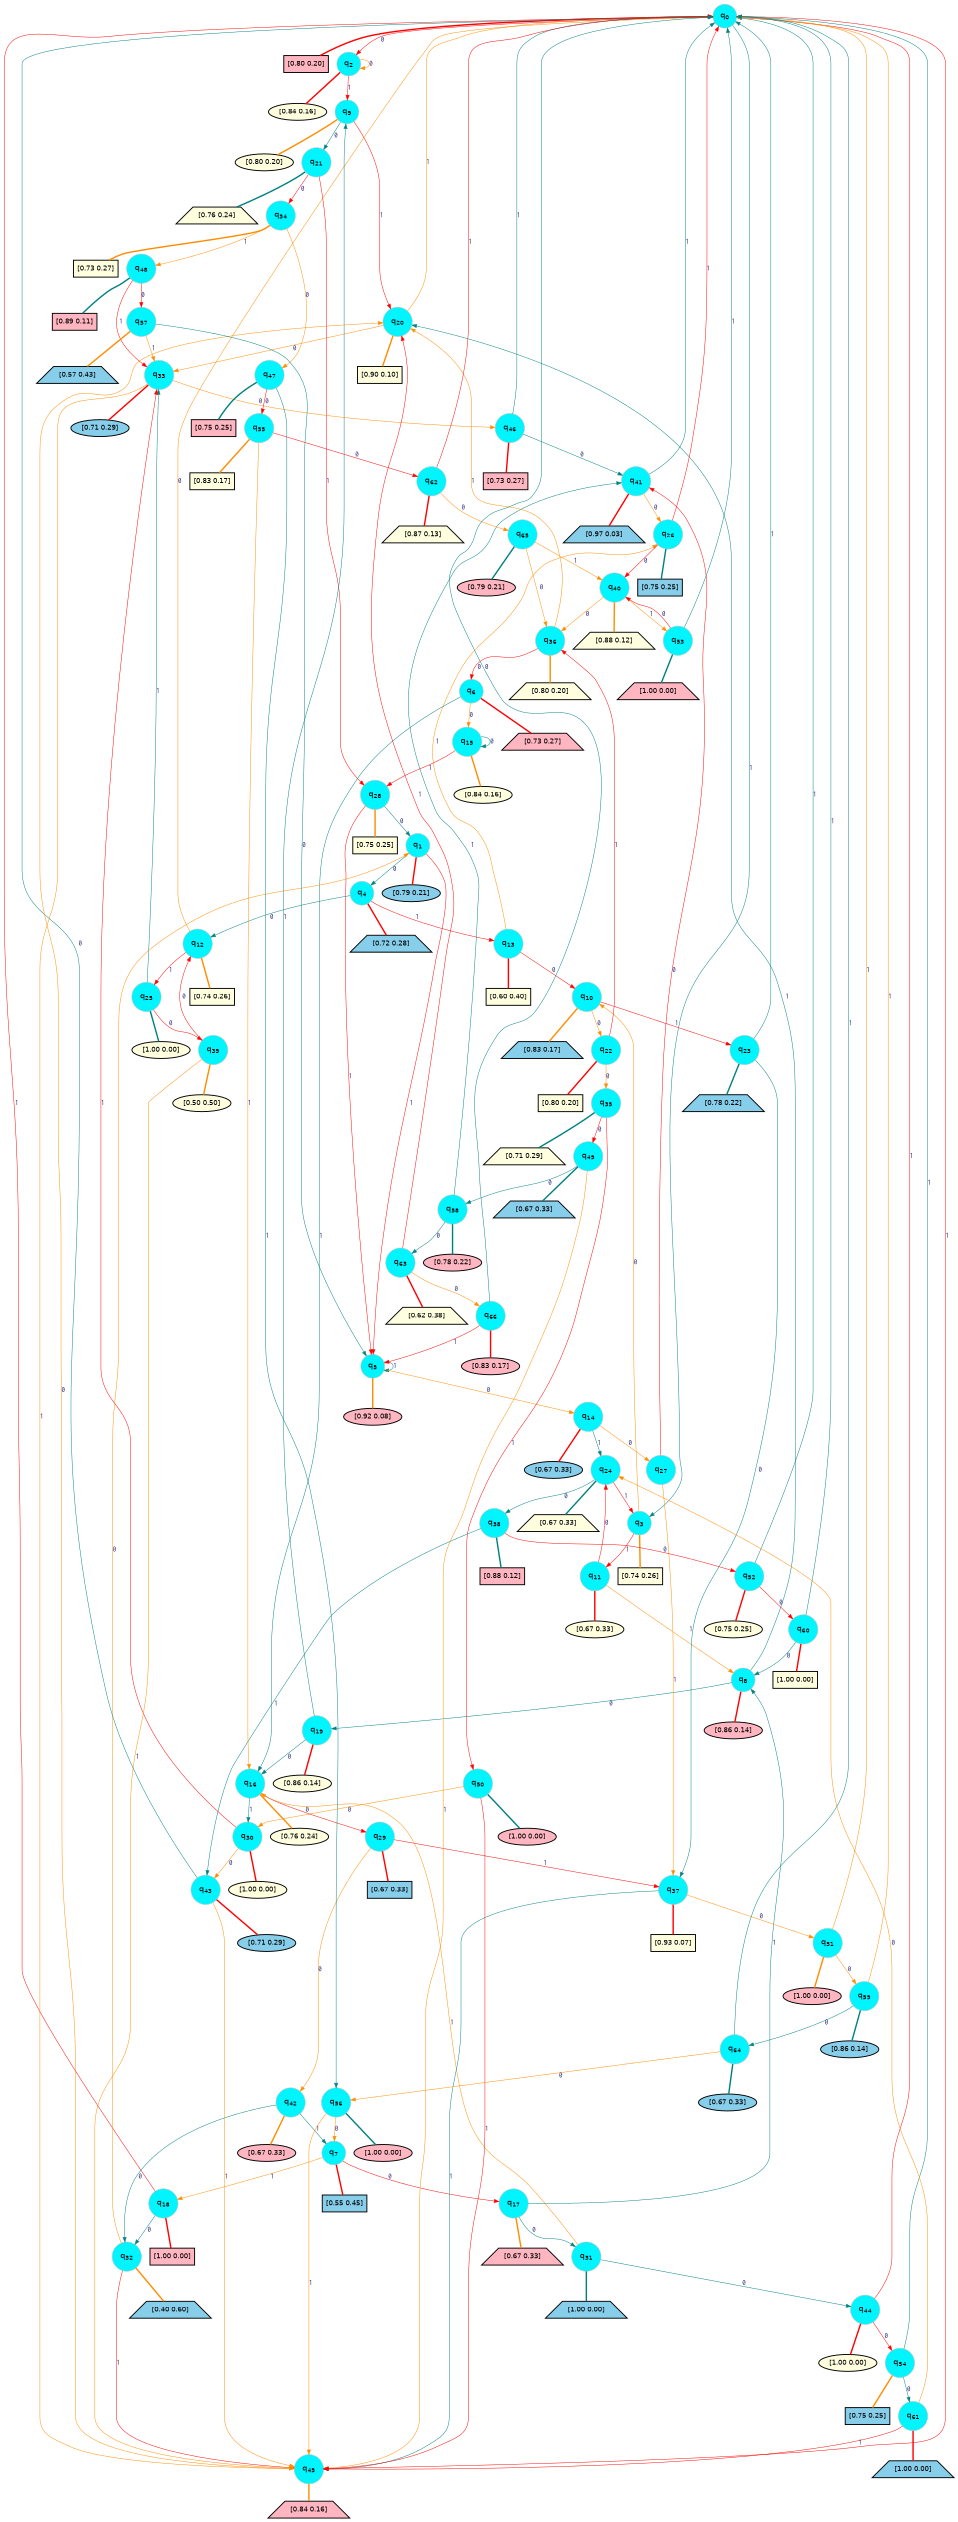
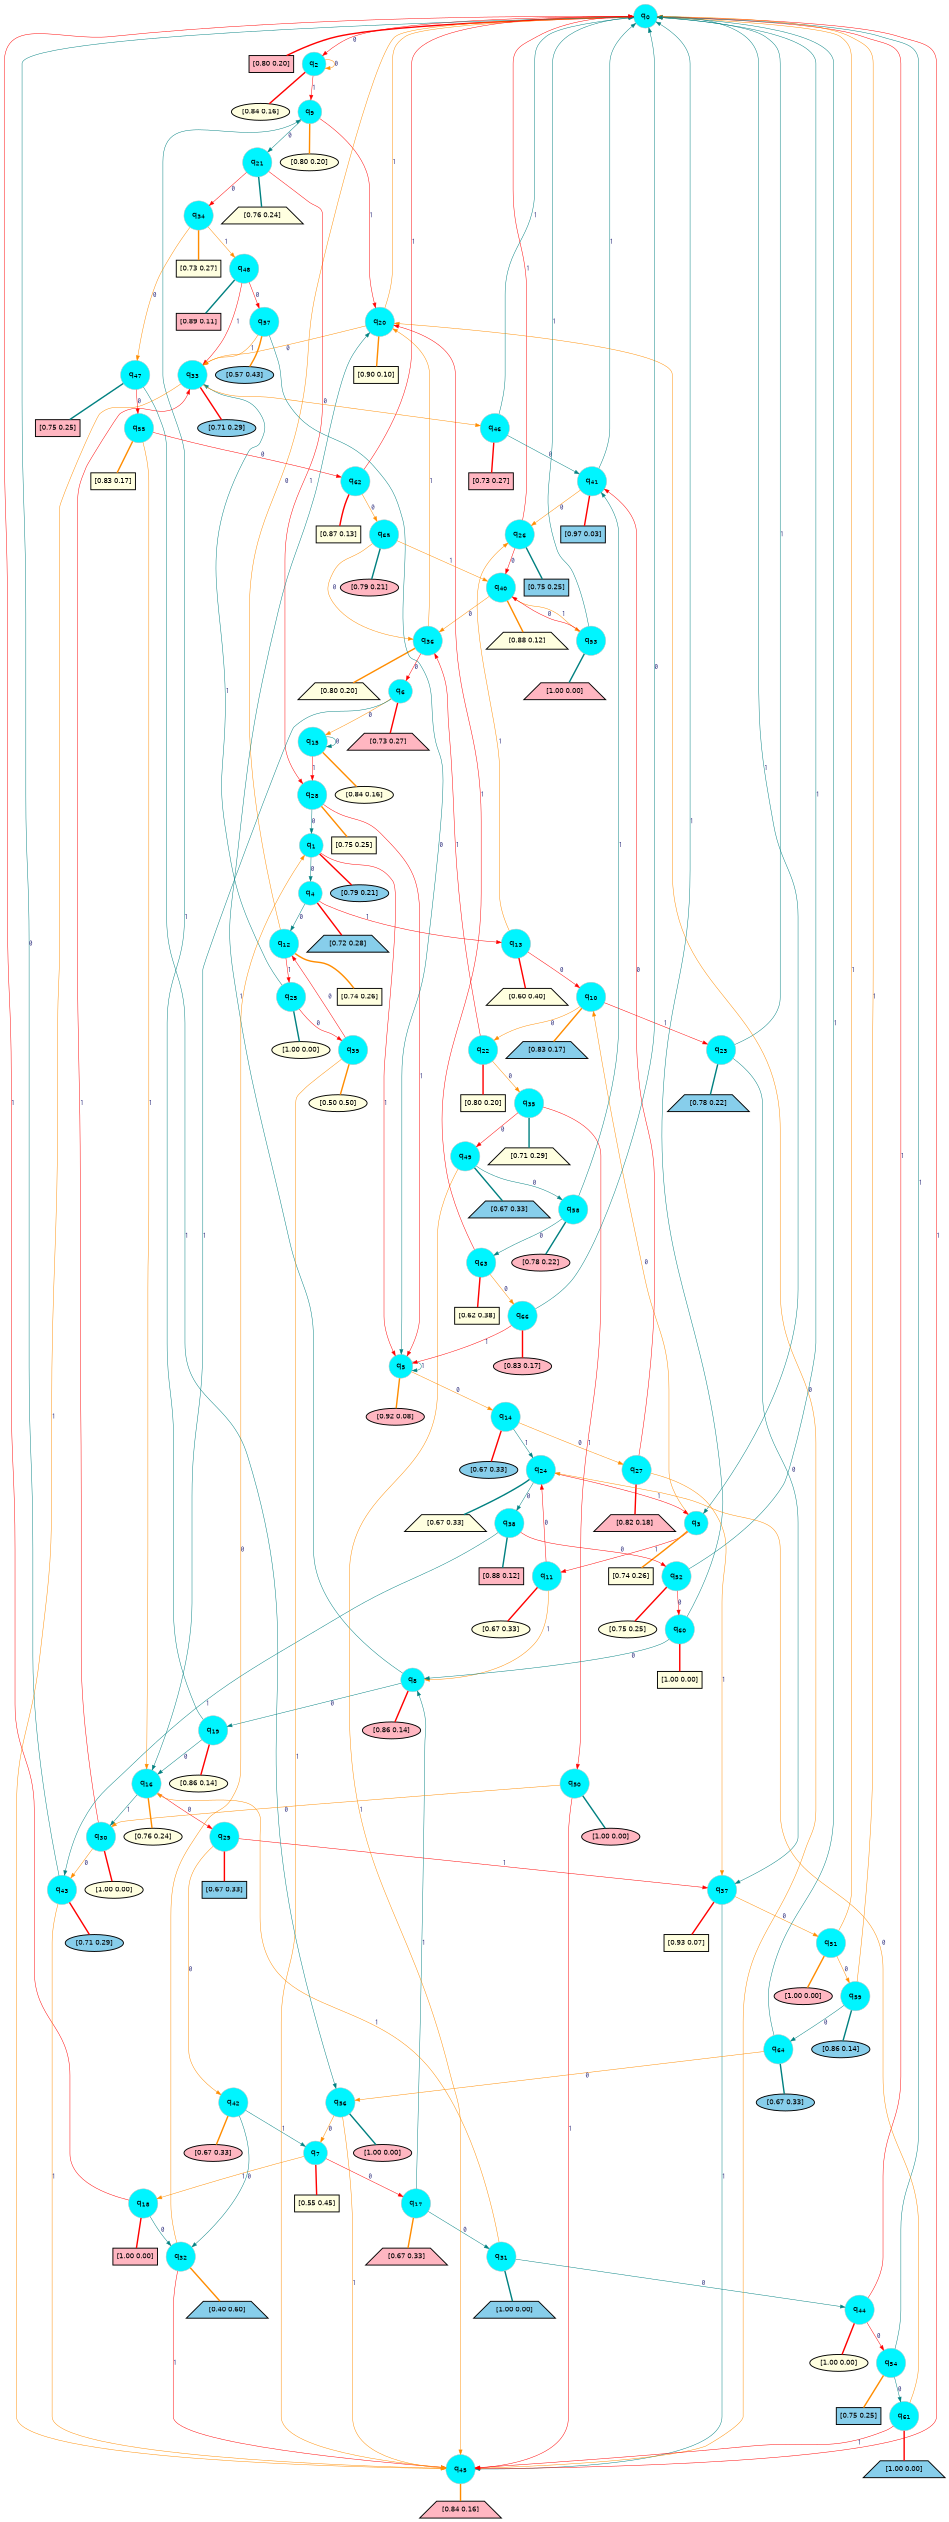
(77, 375) -> (245, 375)
(423, 534) -> (338, 534)
(604, 534) -> (583, 534)
(508, 997) -> (527, 997)
(427, 1316) -> (477, 1316)
none -> (635, 1523)
(345, 2203) -> (317, 2203)
